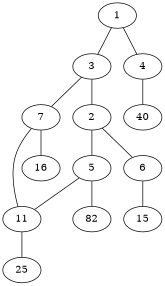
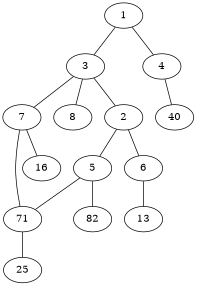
none -> (73, 117)
(22, 219) -> (23, 219)
(143, 219) -> (144, 219)
